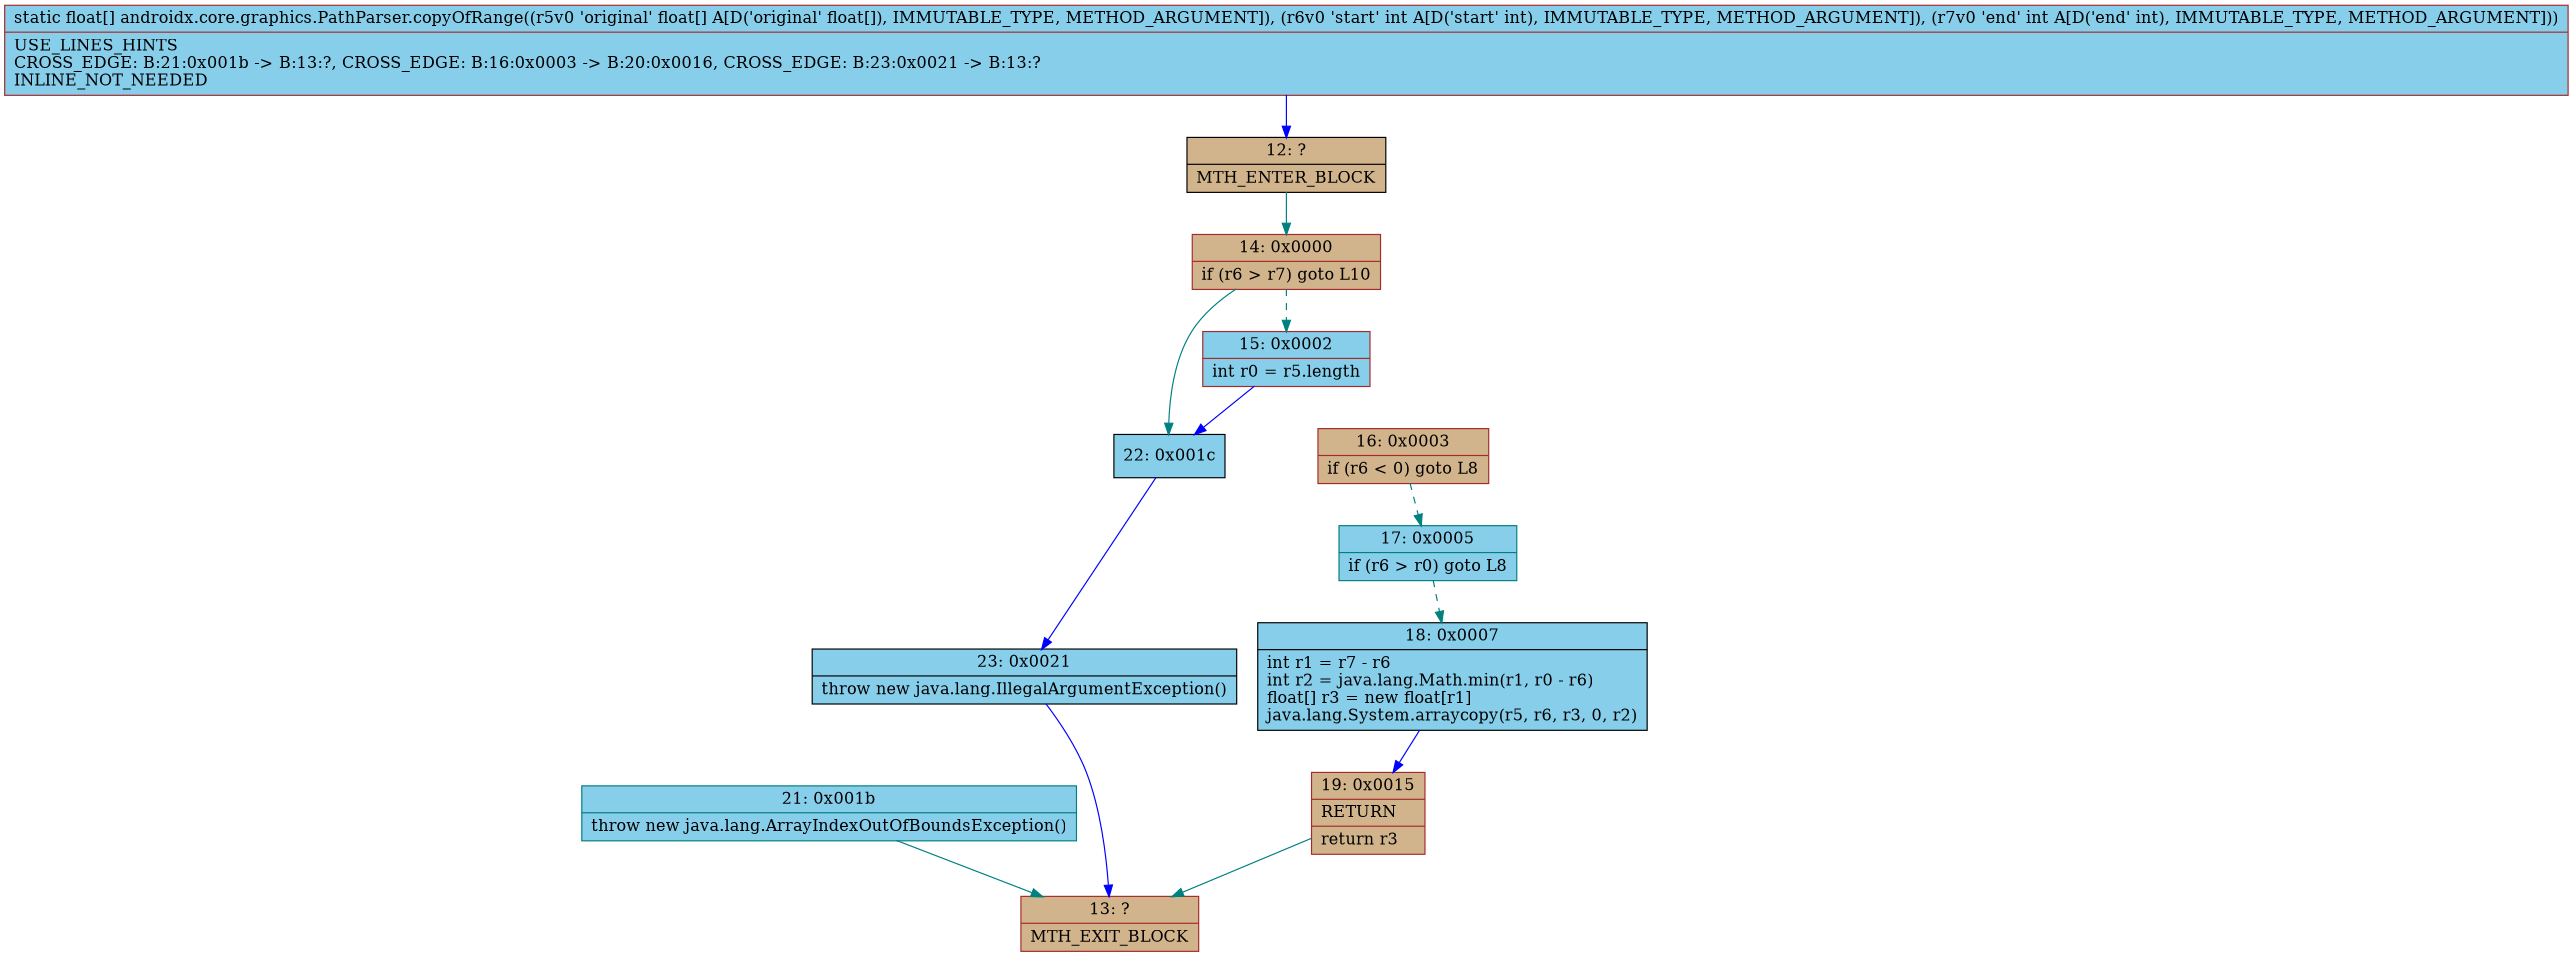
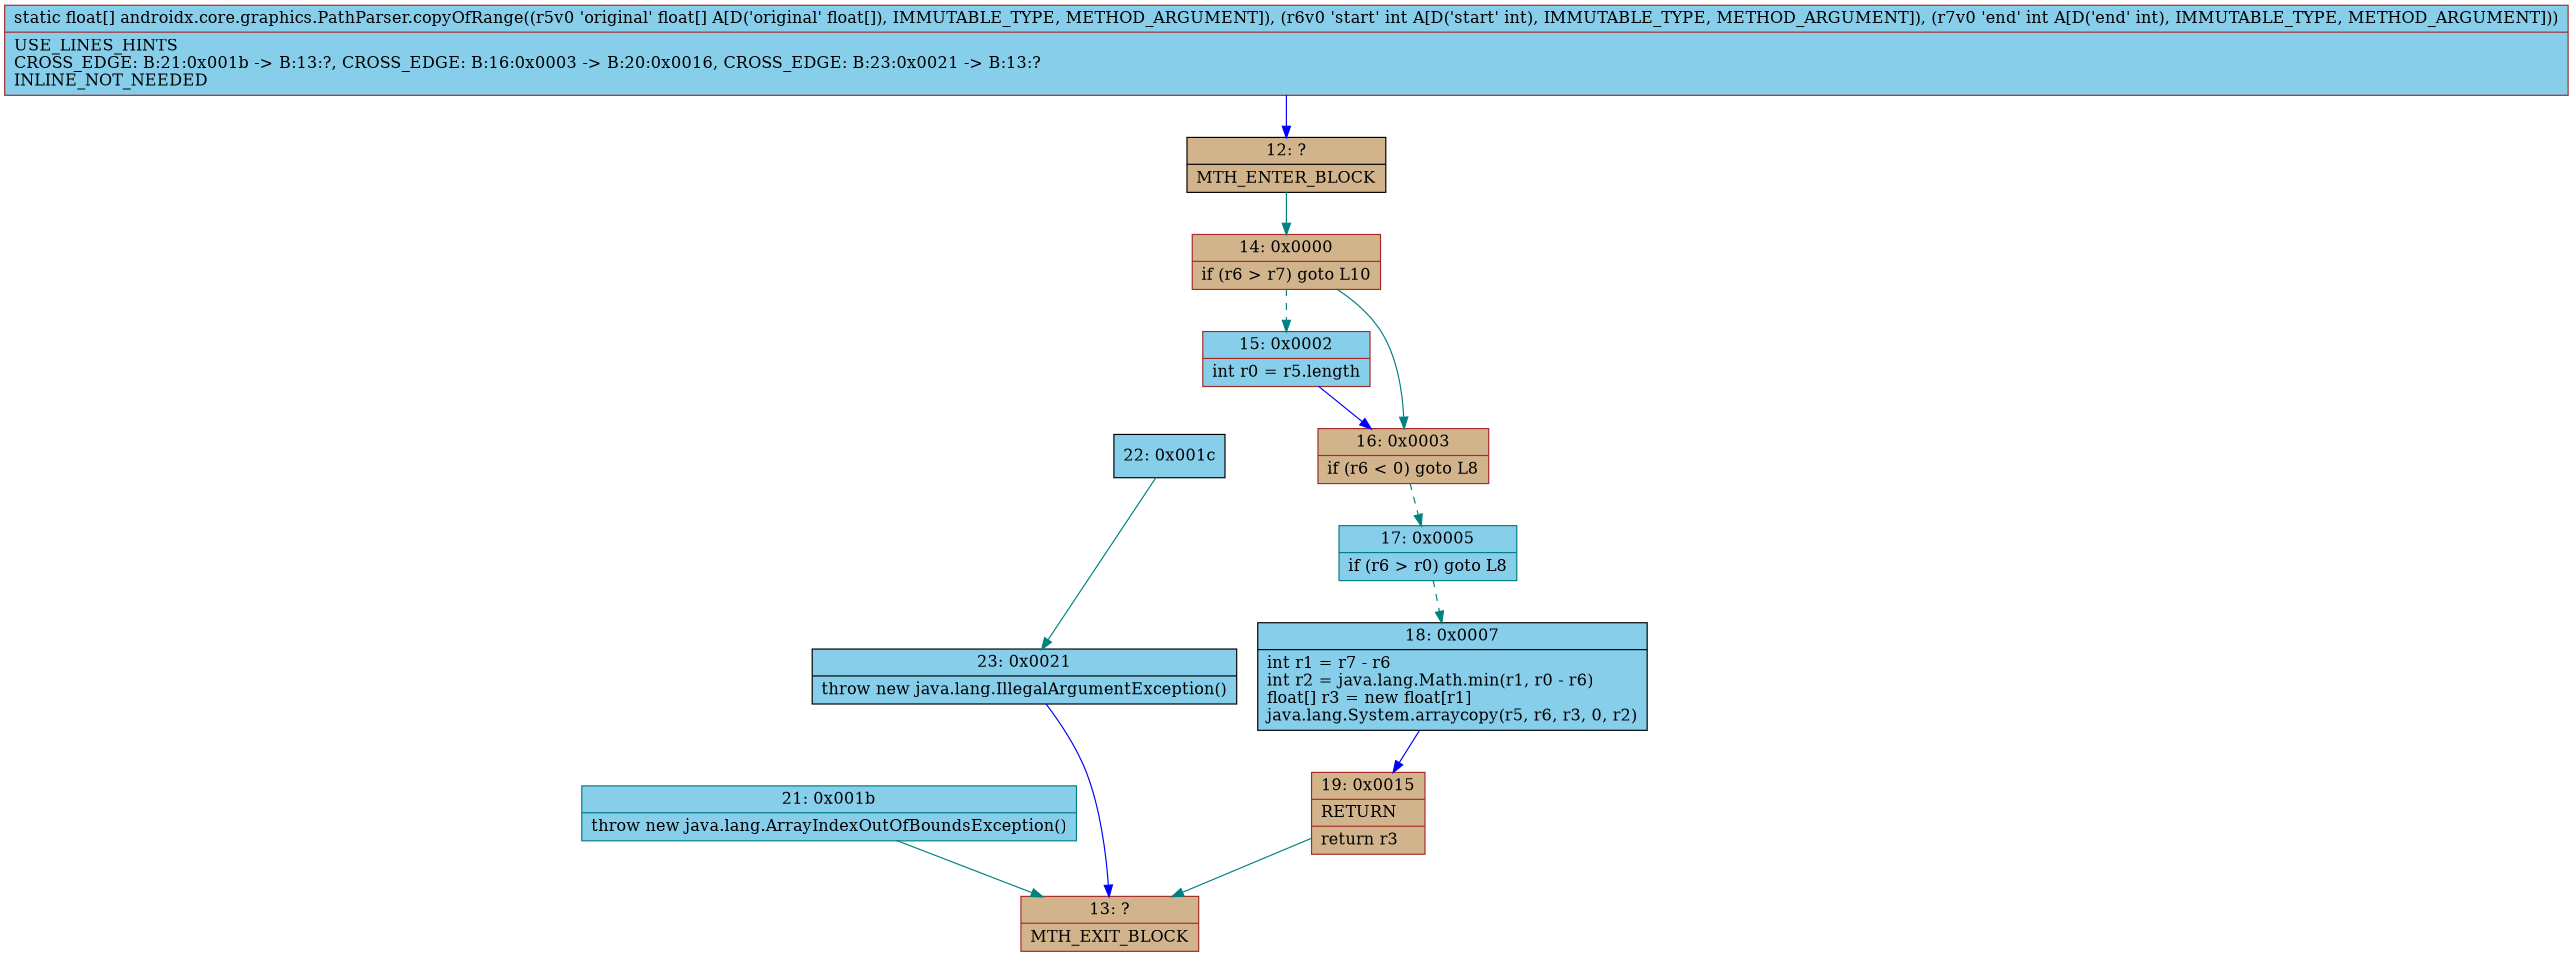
(1184, 346) -> (1387, 343)
(1229, 407) -> (1340, 404)
(1102, 559) -> (1102, 559)
